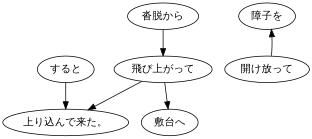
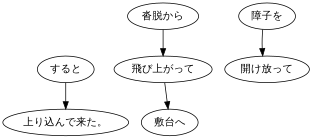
(272, 46) -> (262, 39)
(118, 94) -> none
